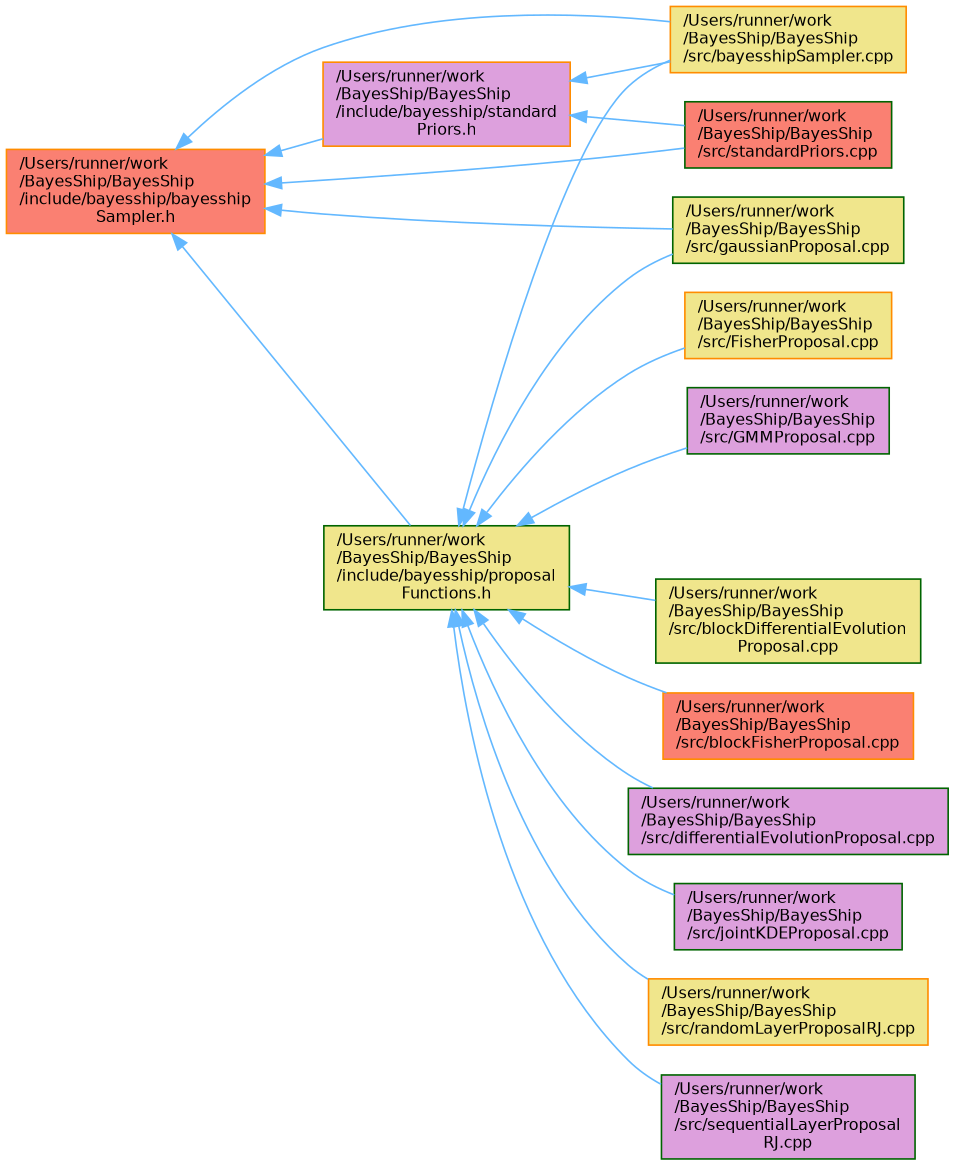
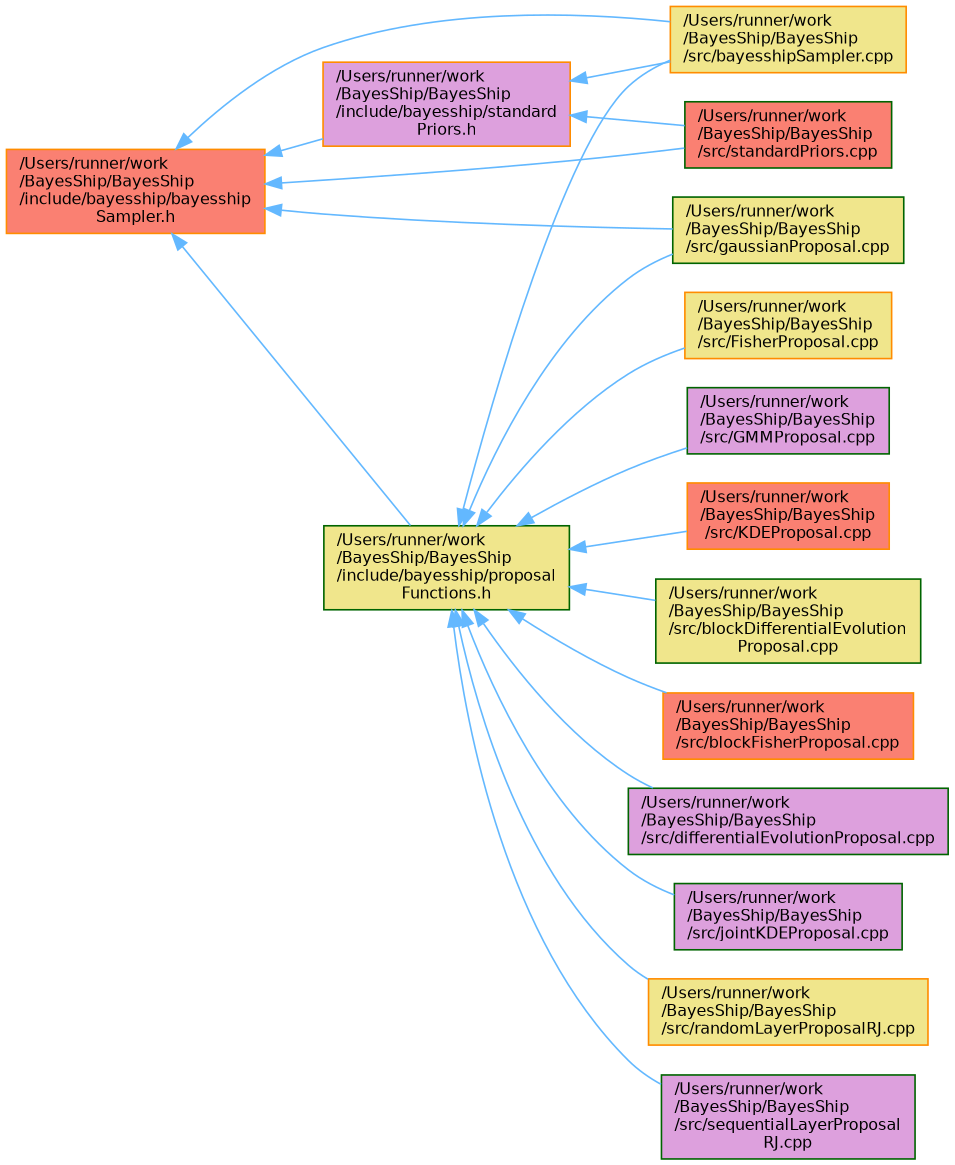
none -> (788, 516)
